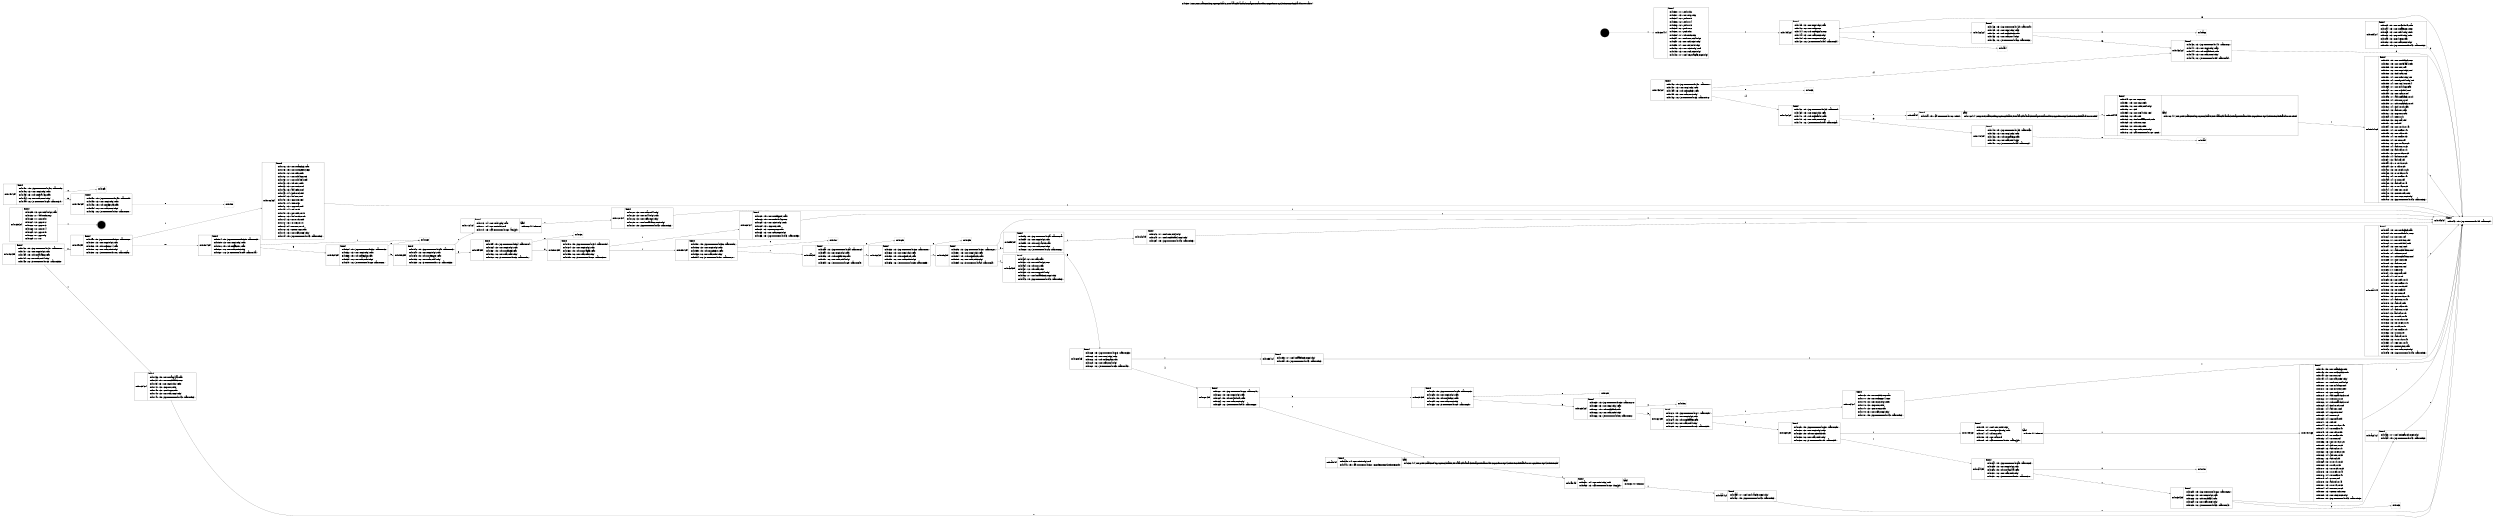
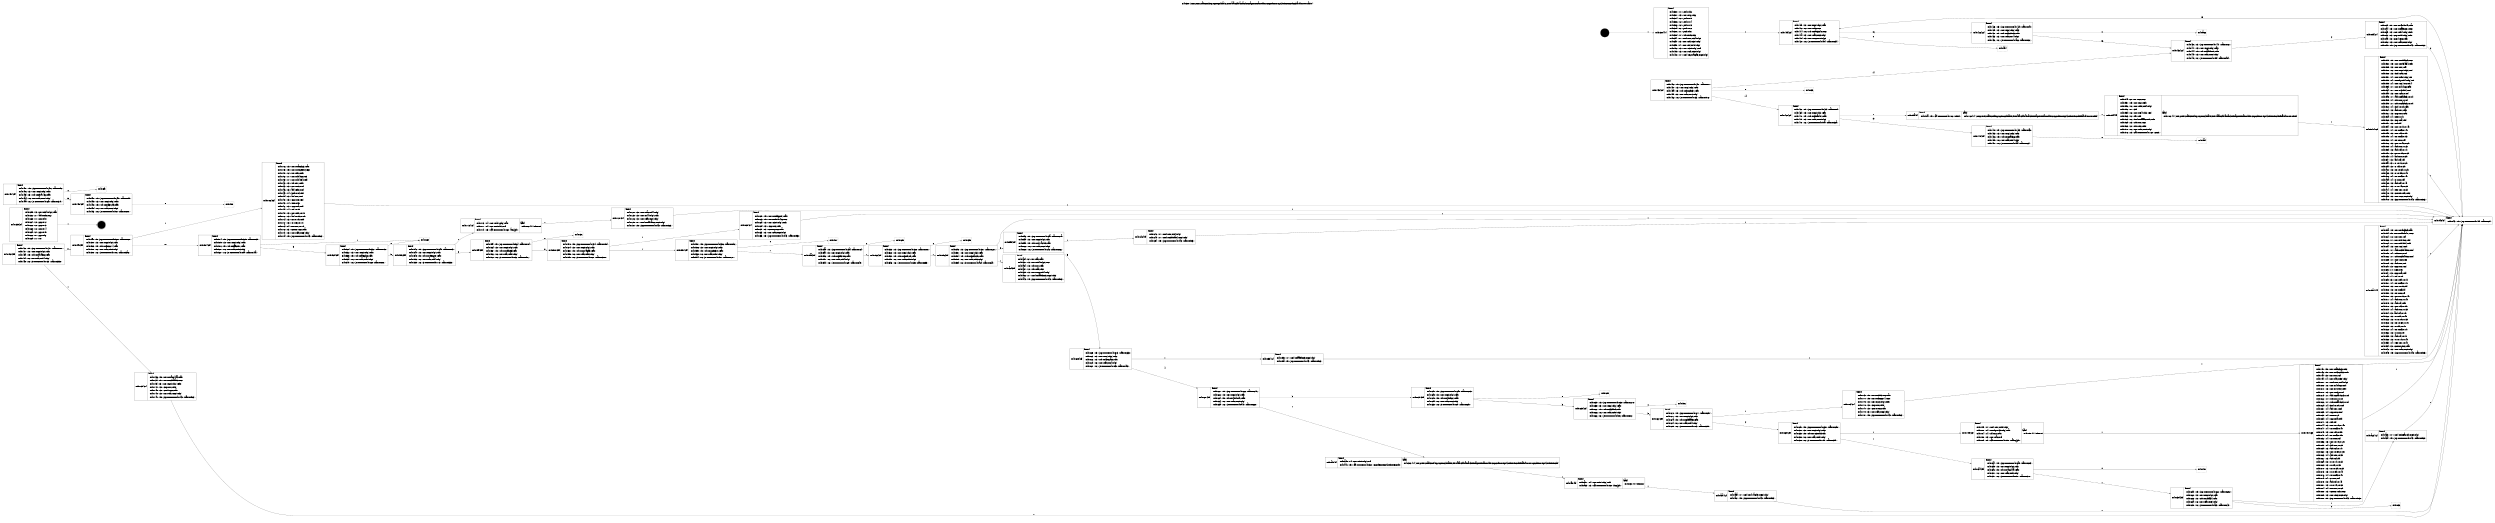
(2413, 54) -> (2298, 43)
(1537, 395) -> (1536, 398)
